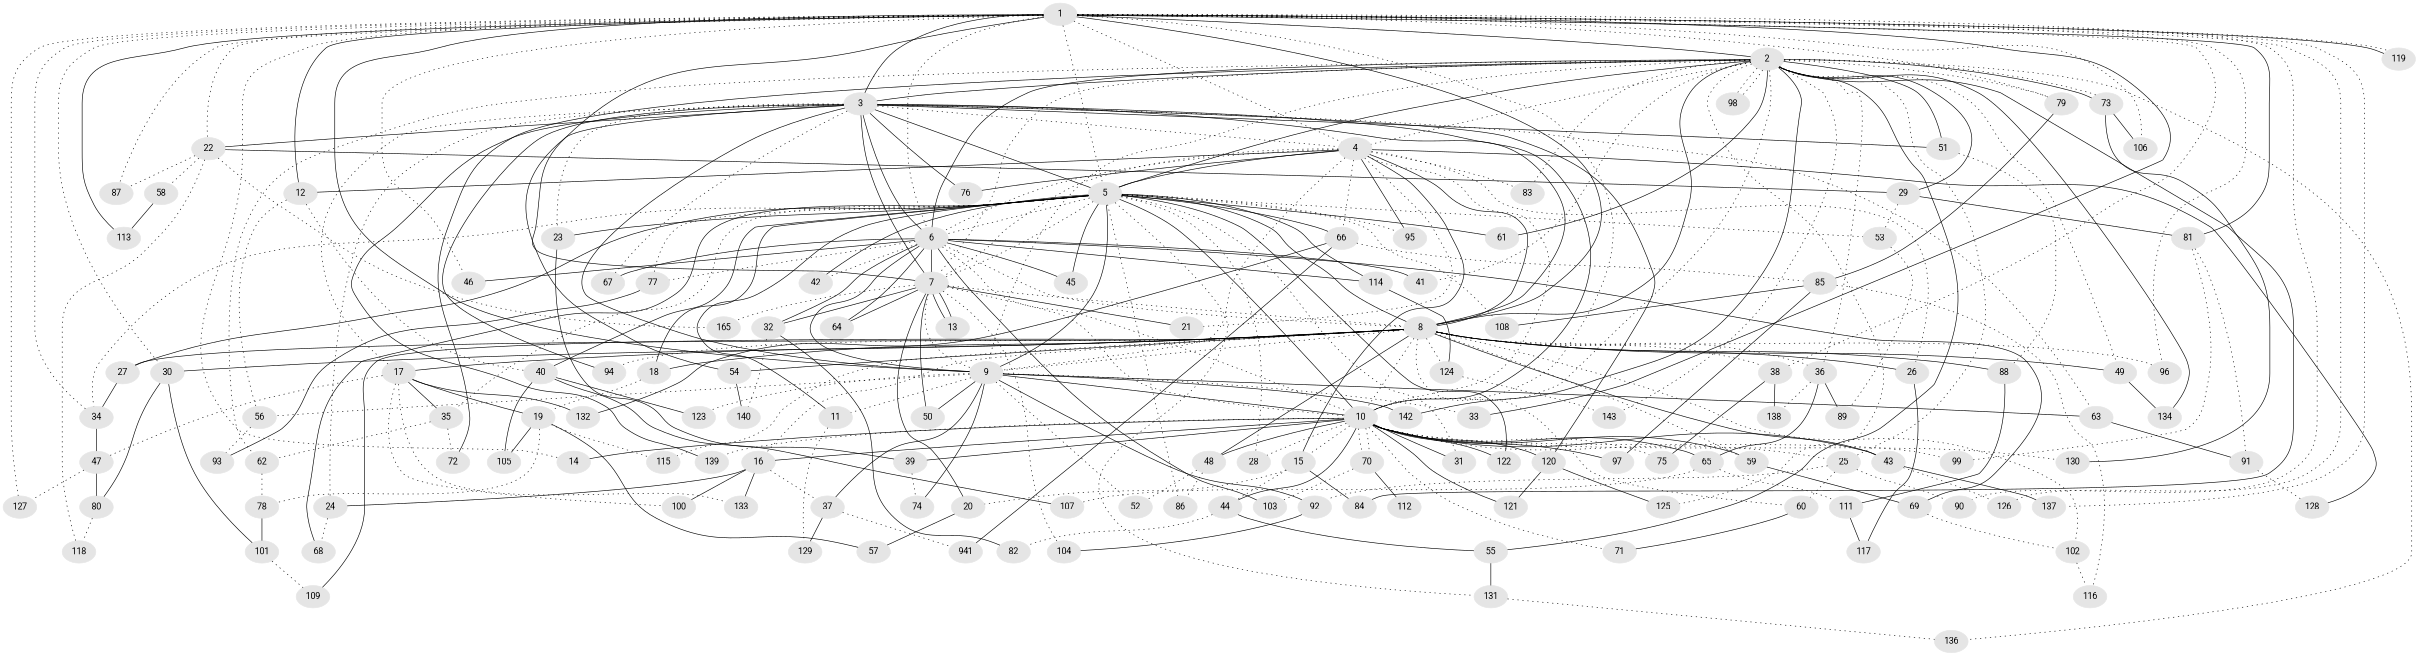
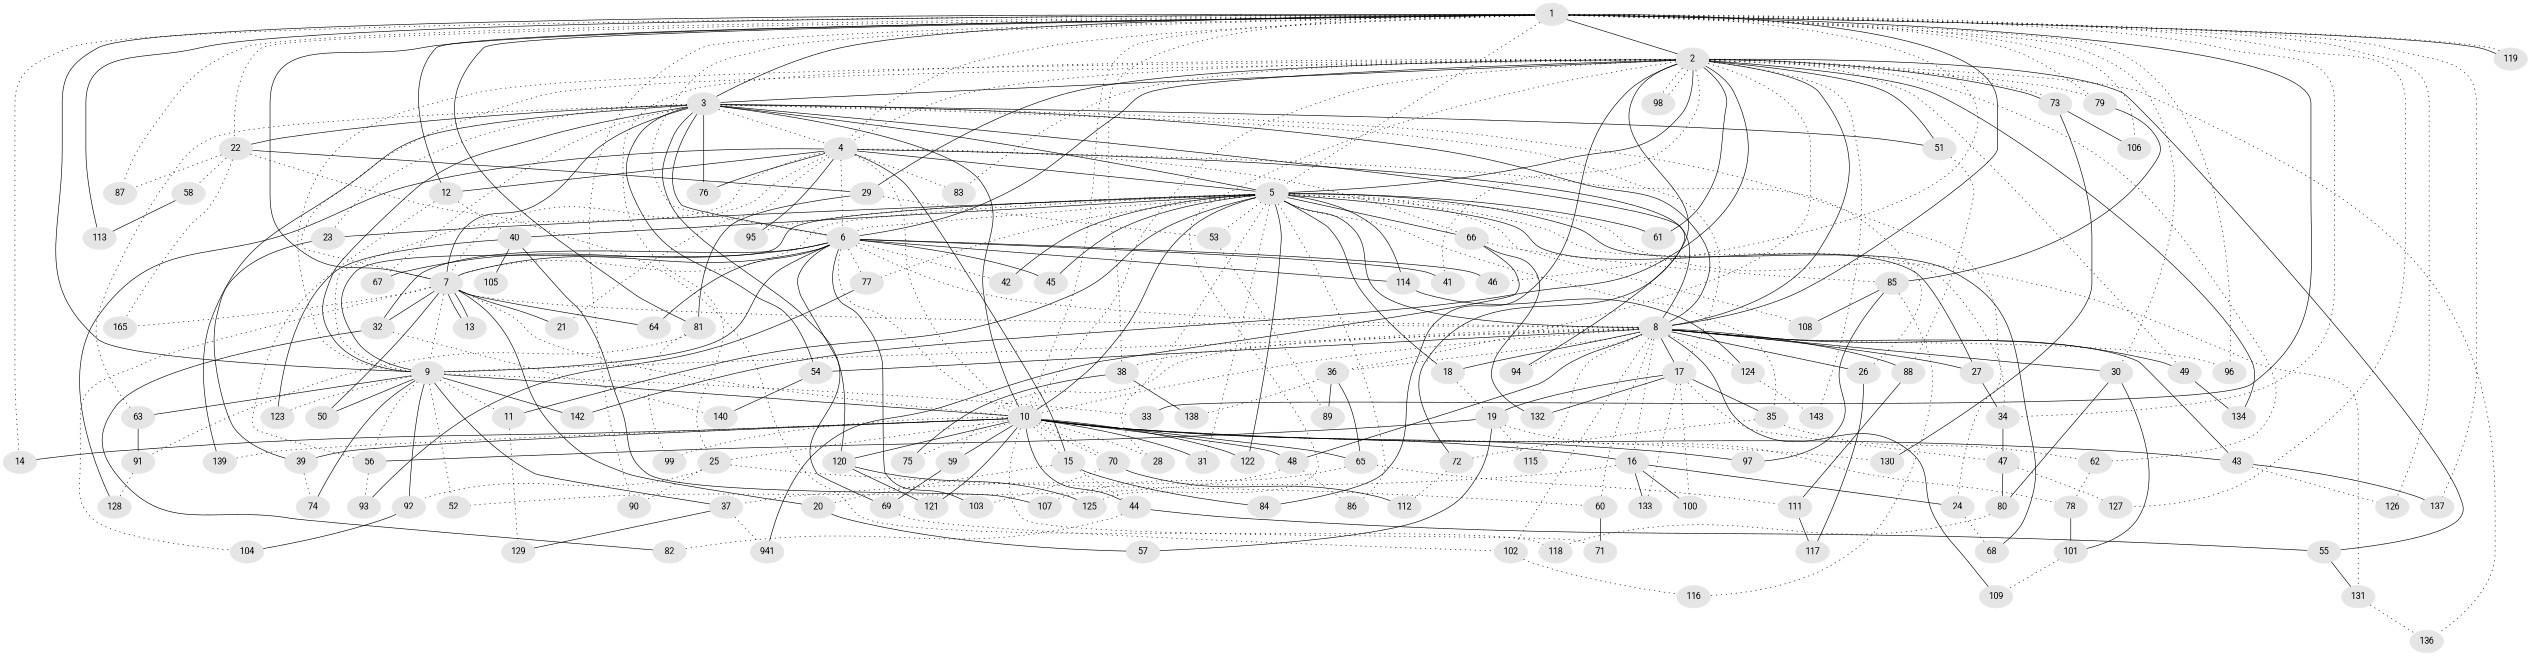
(521, 440) -> (877, 445)
none -> (1430, 485)
